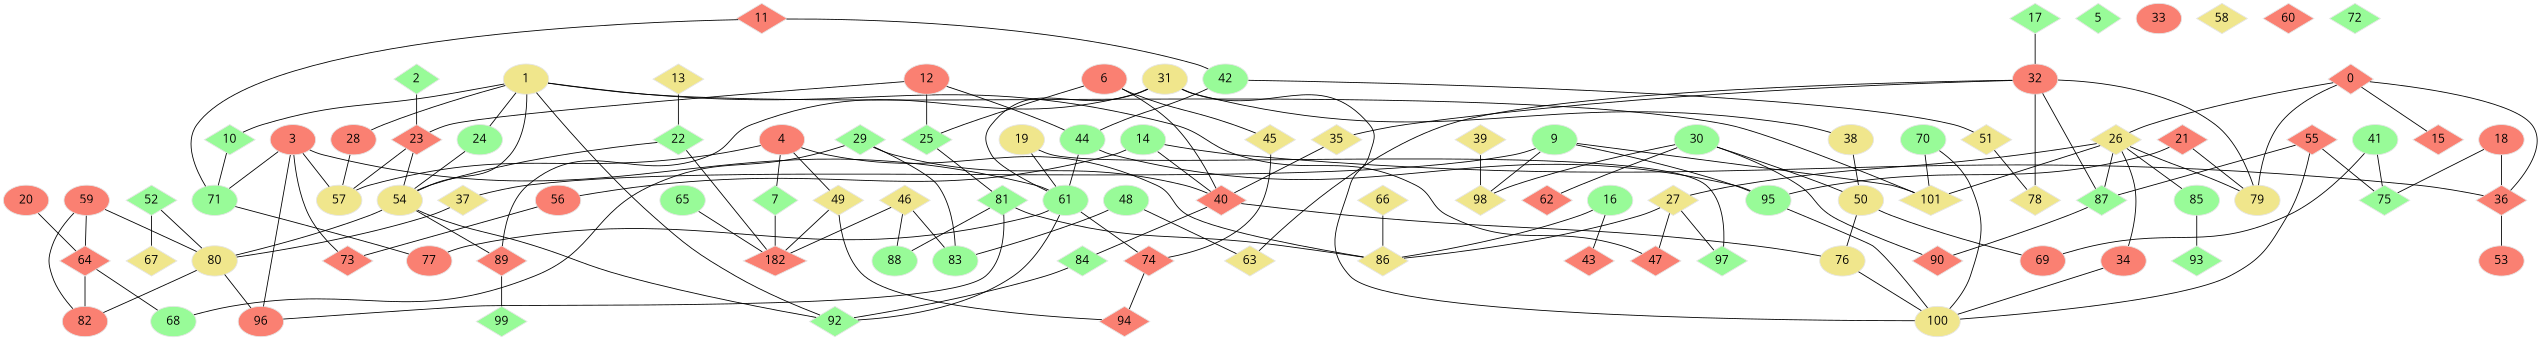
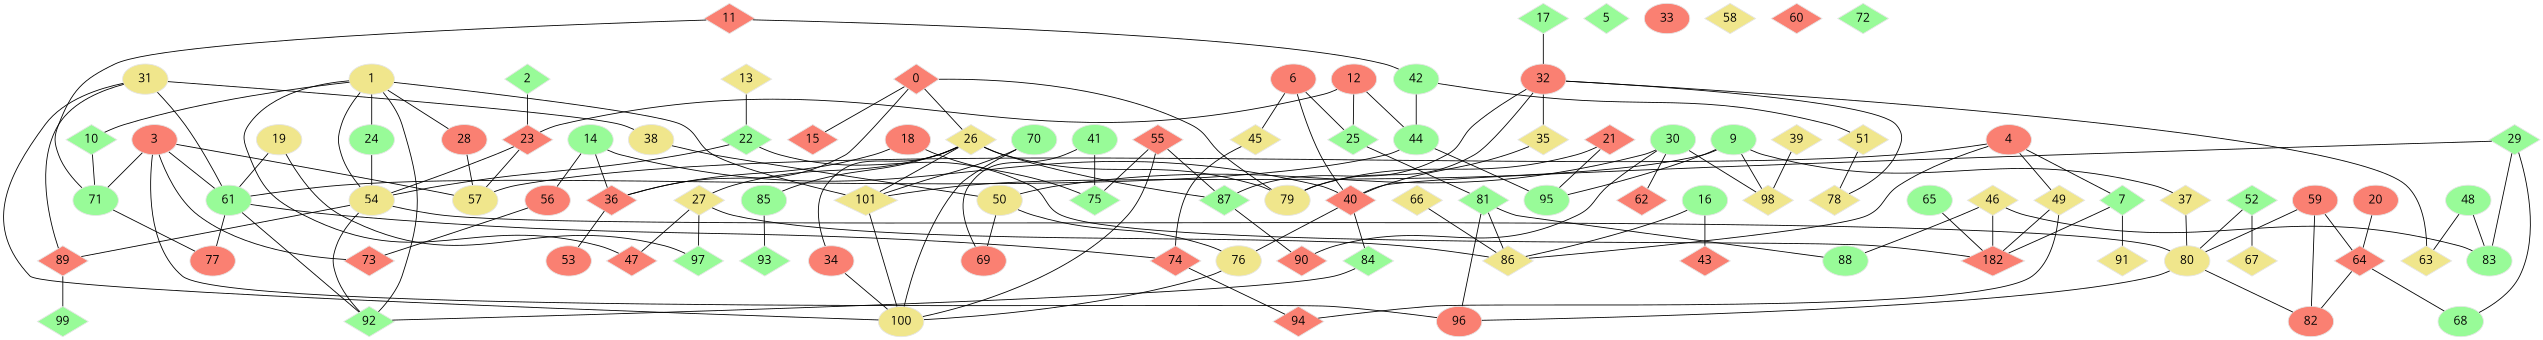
(1868, 243) -> (883, 260)
none -> (2122, 261)
